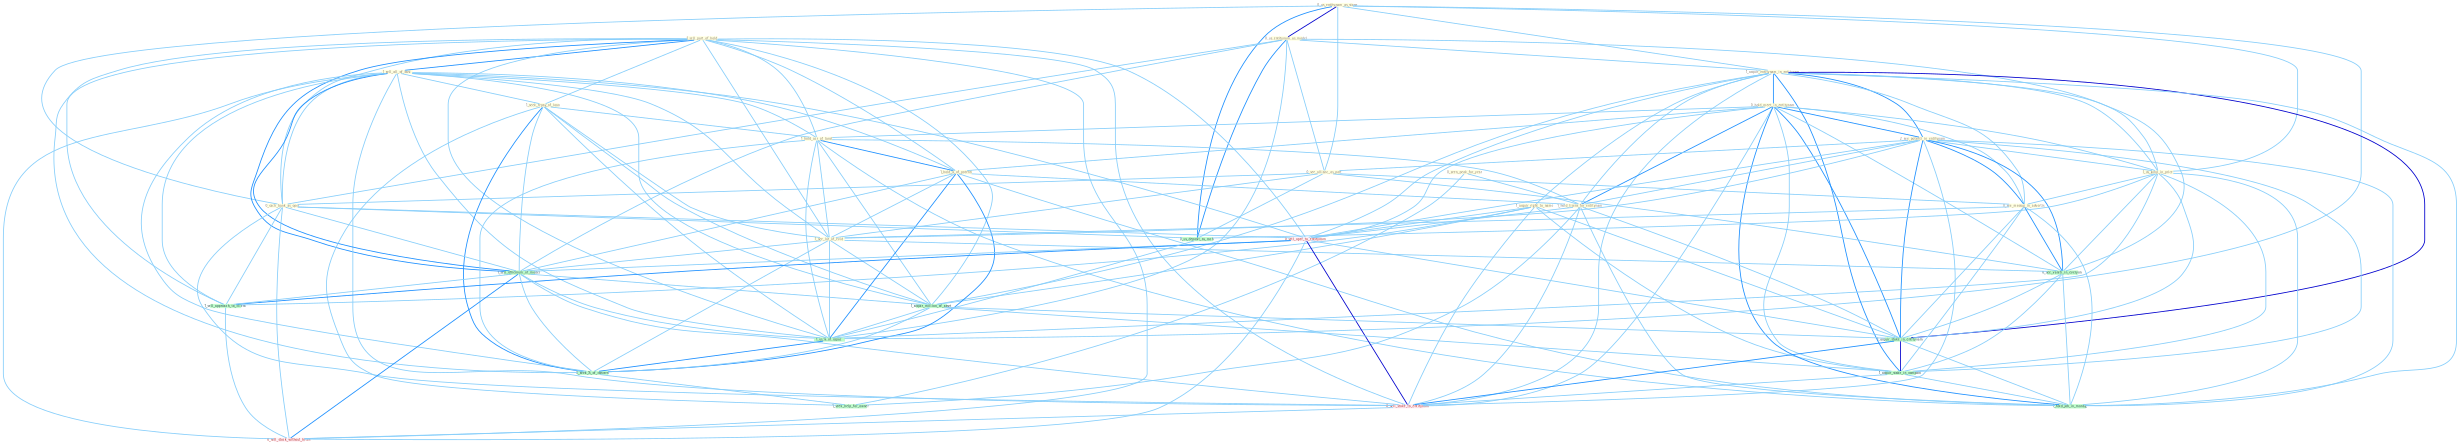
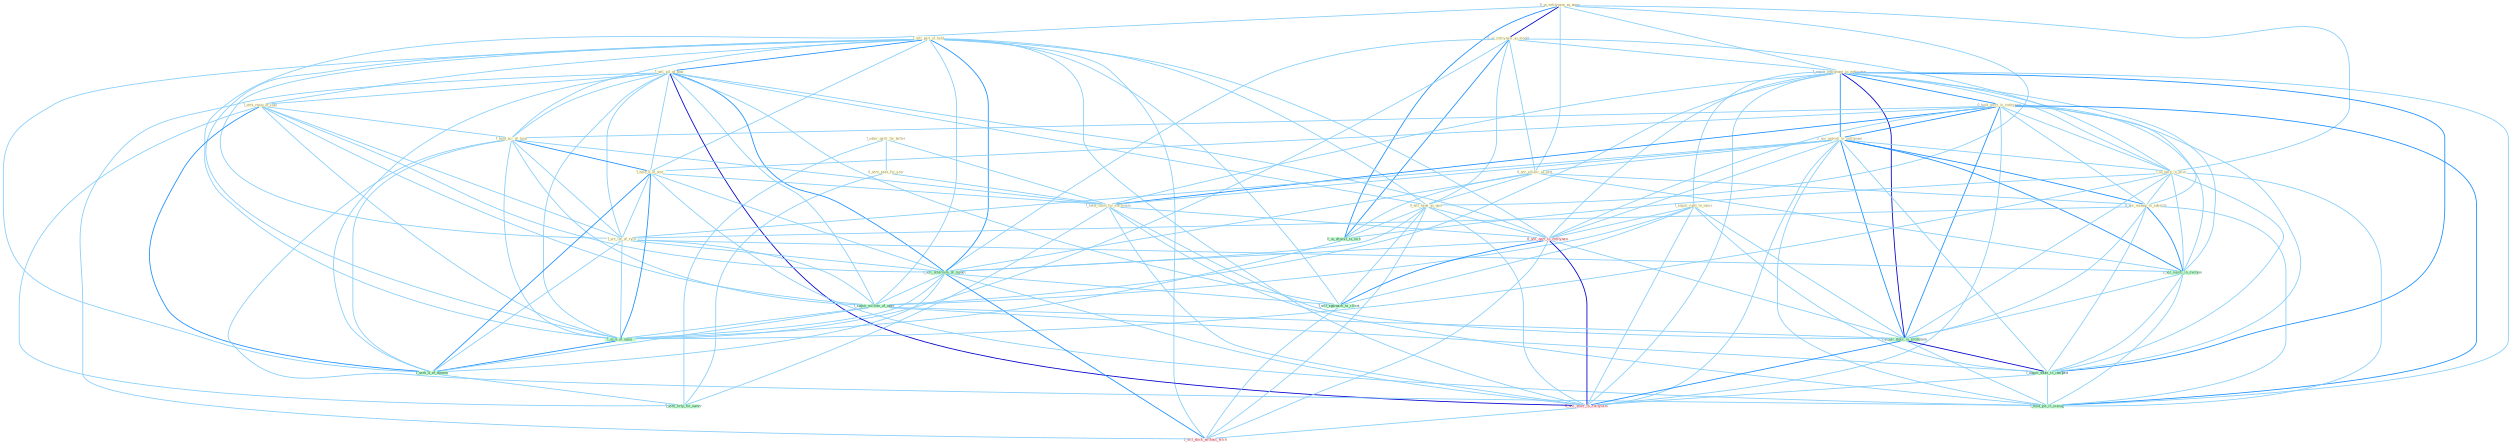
none -> (886, 139)
(957, 172) -> (650, 172)
(283, 206) -> (1426, 206)
(1077, 206) -> (1298, 213)
(403, 369) -> (1056, 368)
